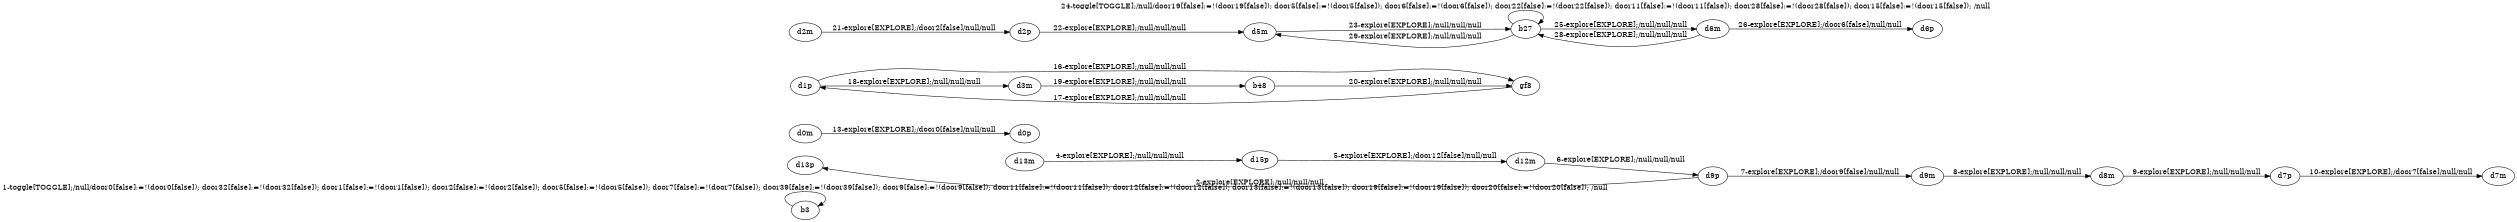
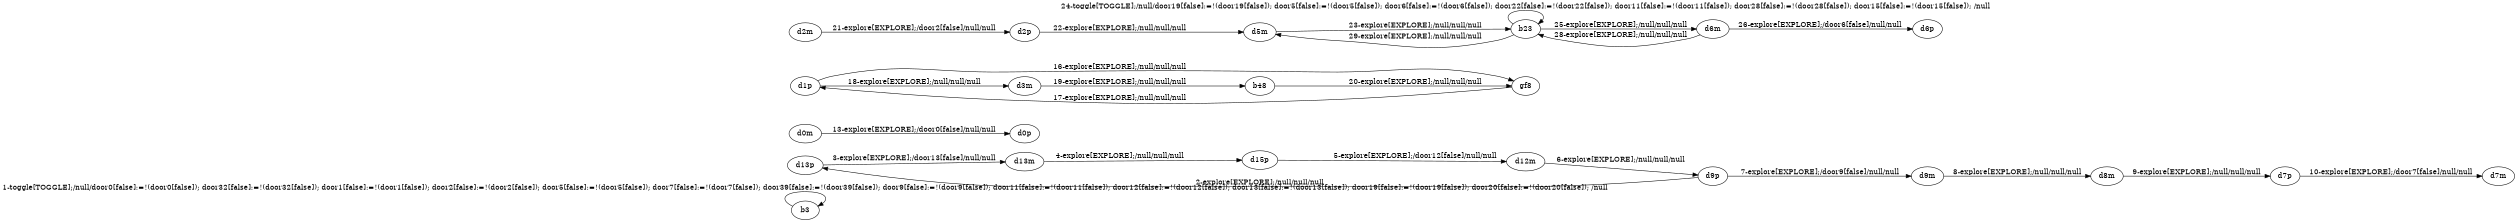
(1526, 29) -> (1526, 29)
none -> (912, 163)
